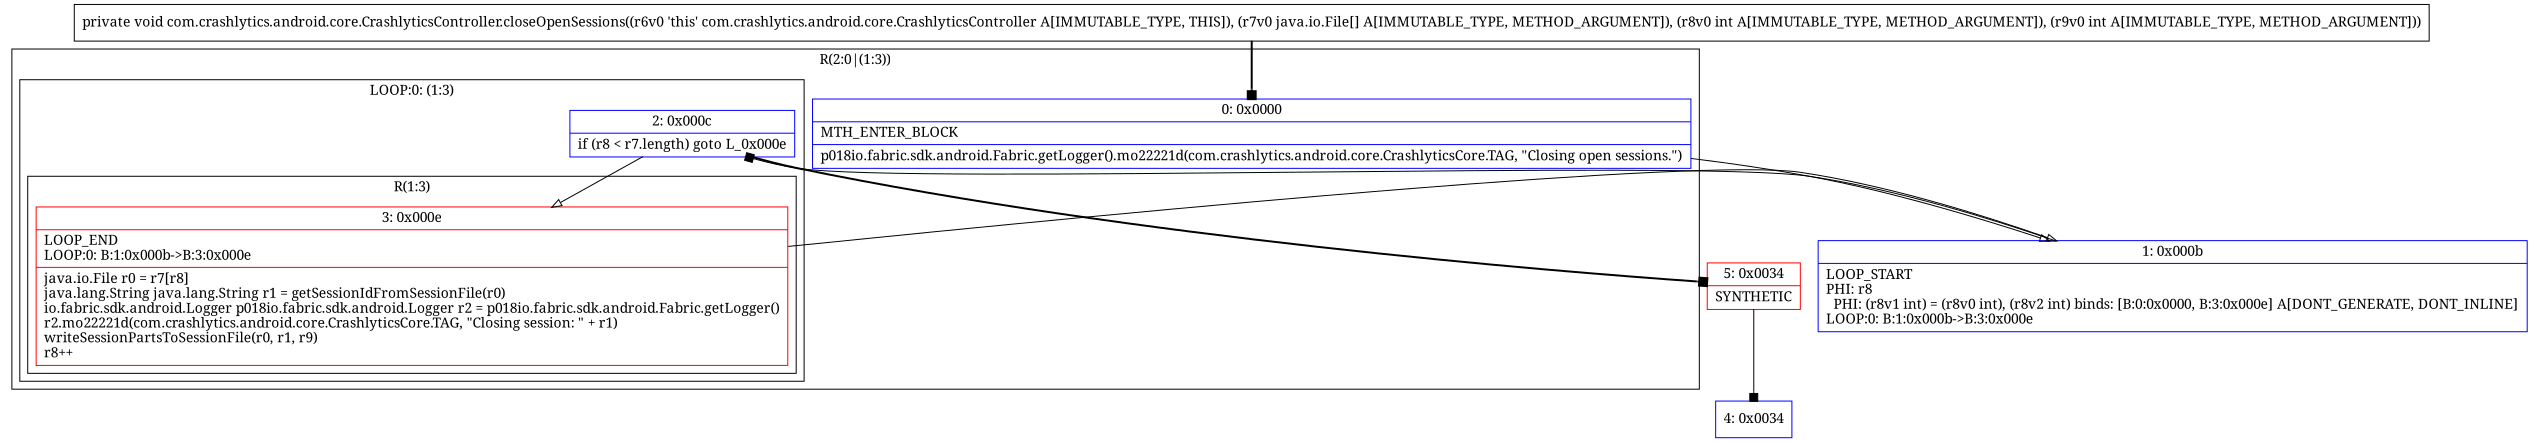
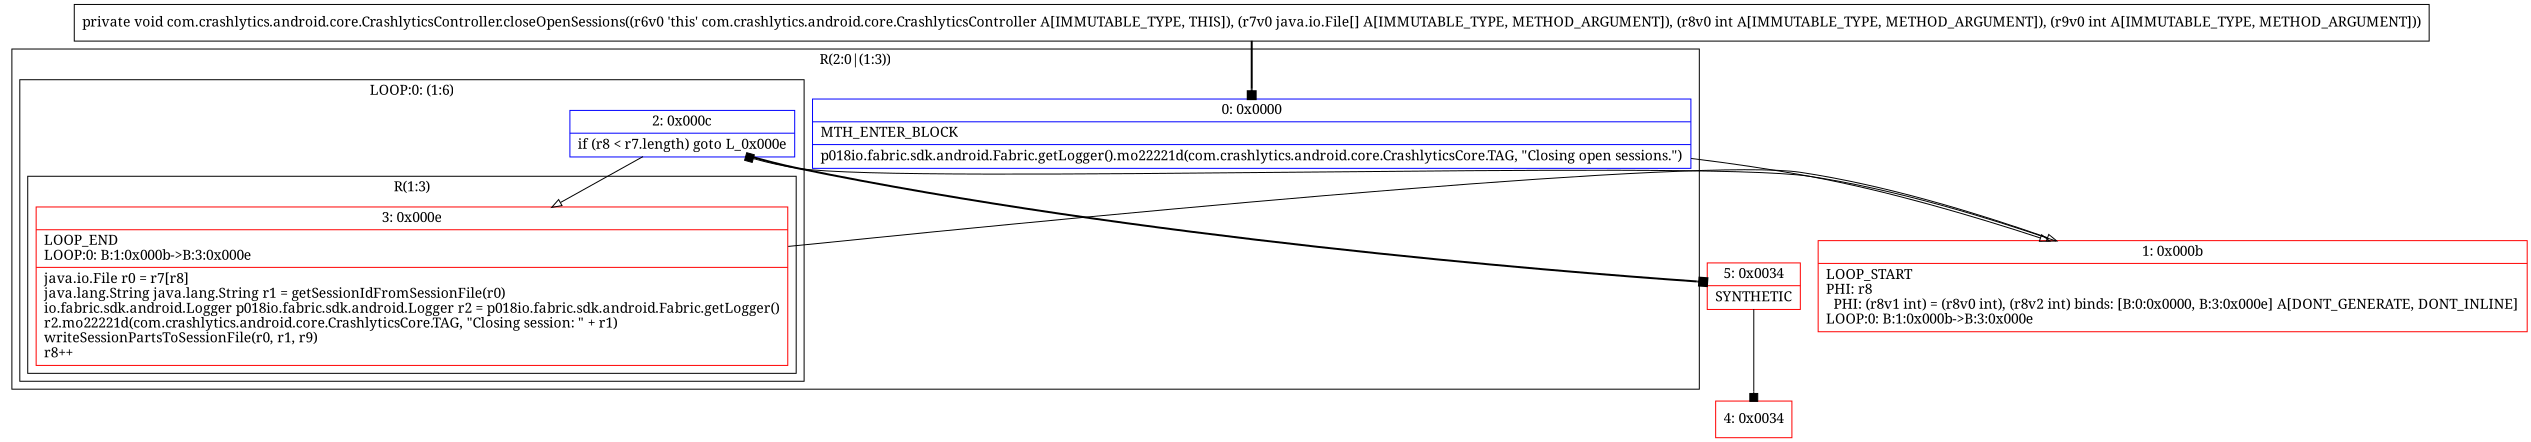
(412, 91) -> (412, 91)
(2173, 286) -> (2173, 286)
(1754, 419) -> (1754, 419)
